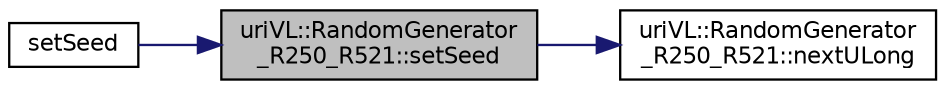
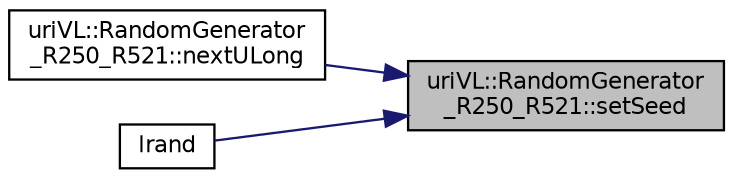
(74, 45) -> (167, 146)
(567, 45) -> (355, 69)
